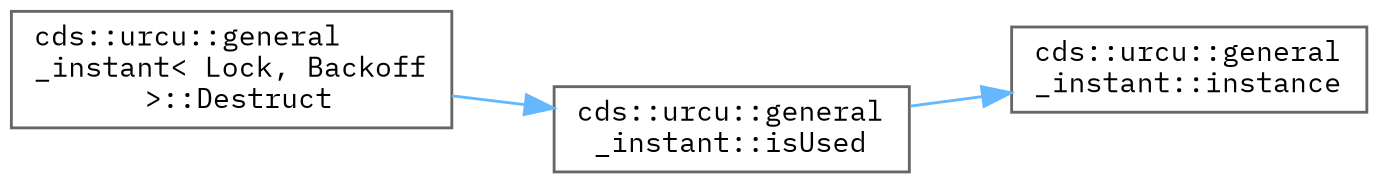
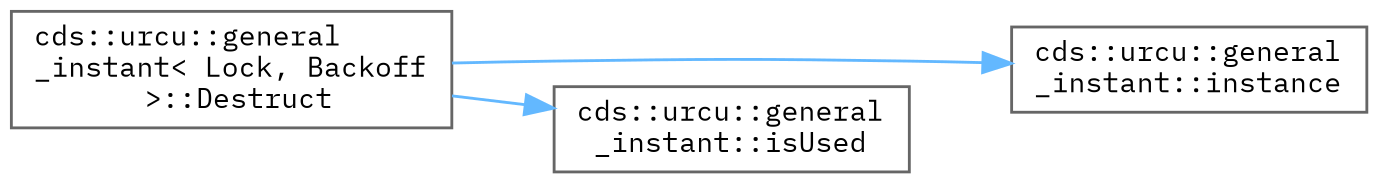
(946, 101) -> (717, 59)
